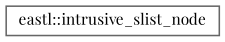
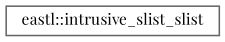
(113, 21) -> (113, 21)
